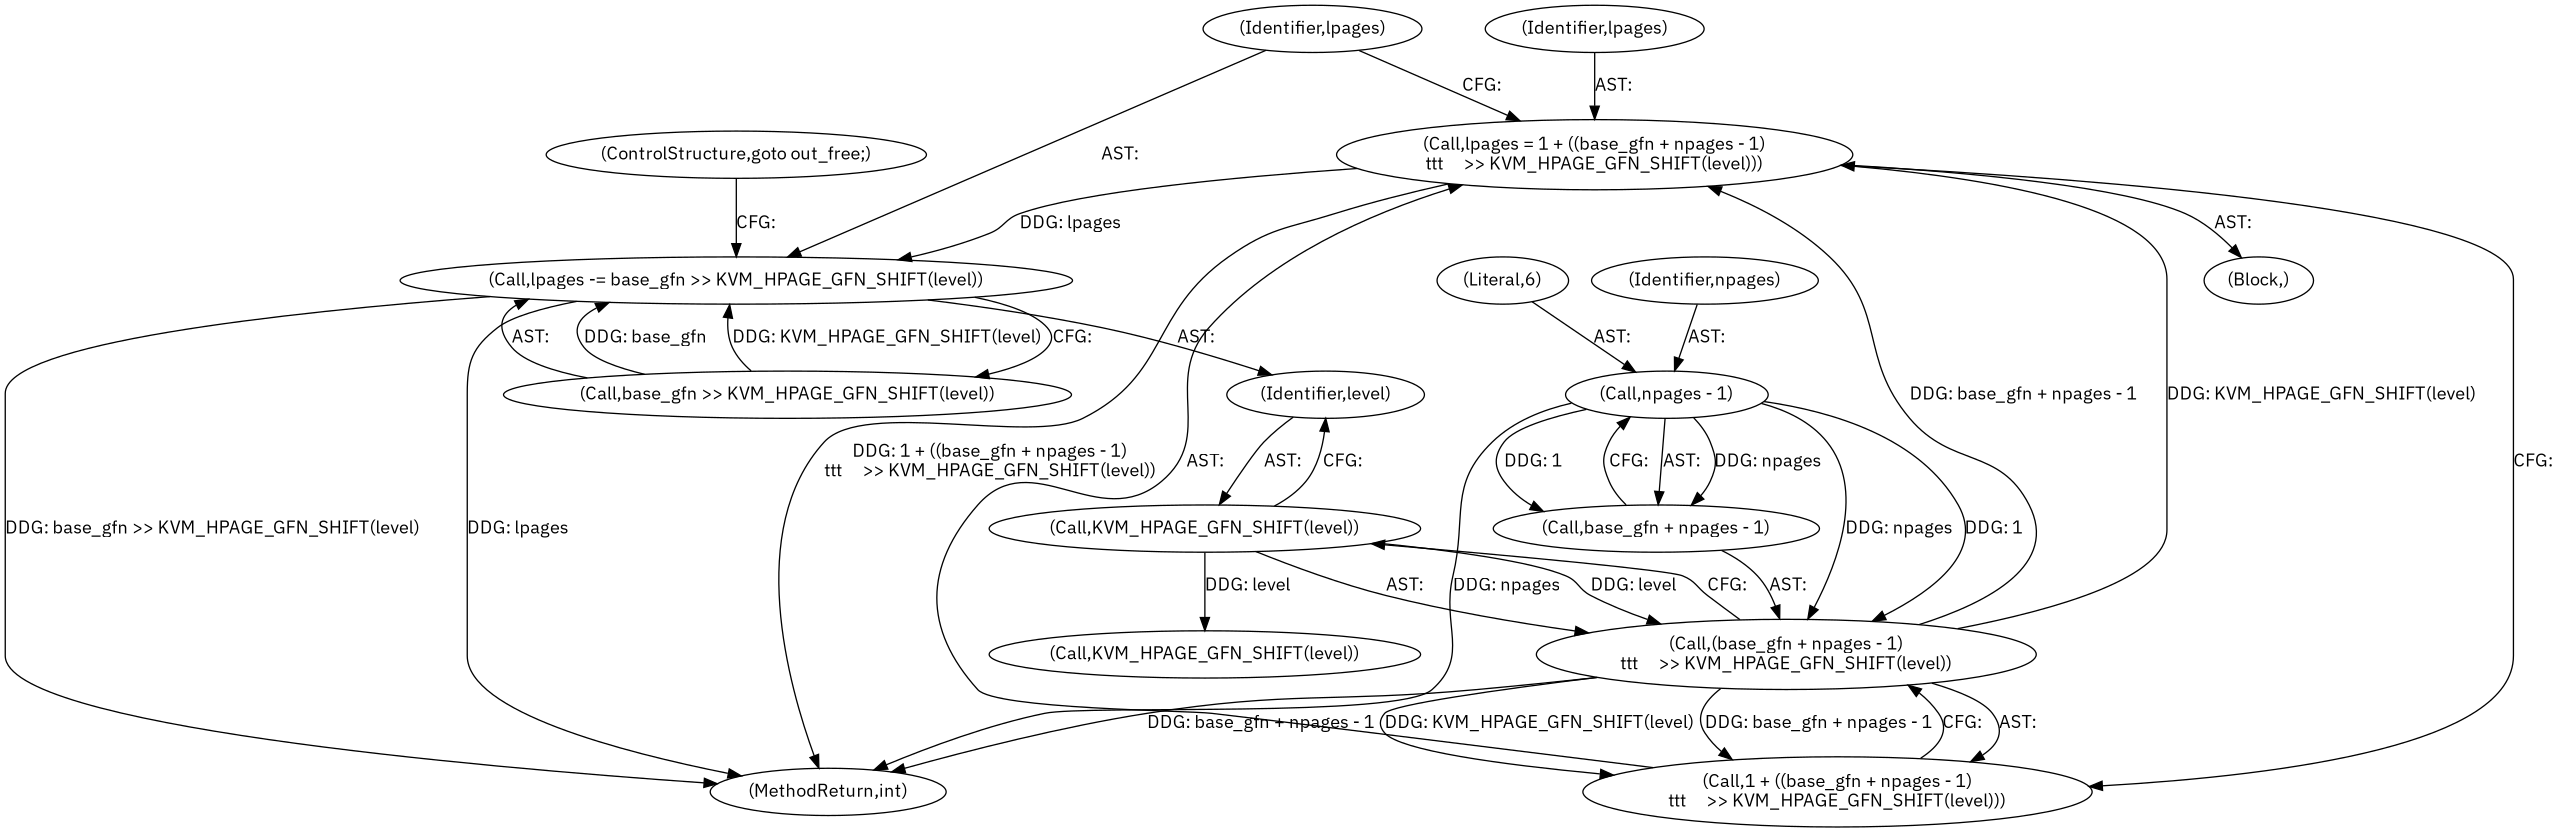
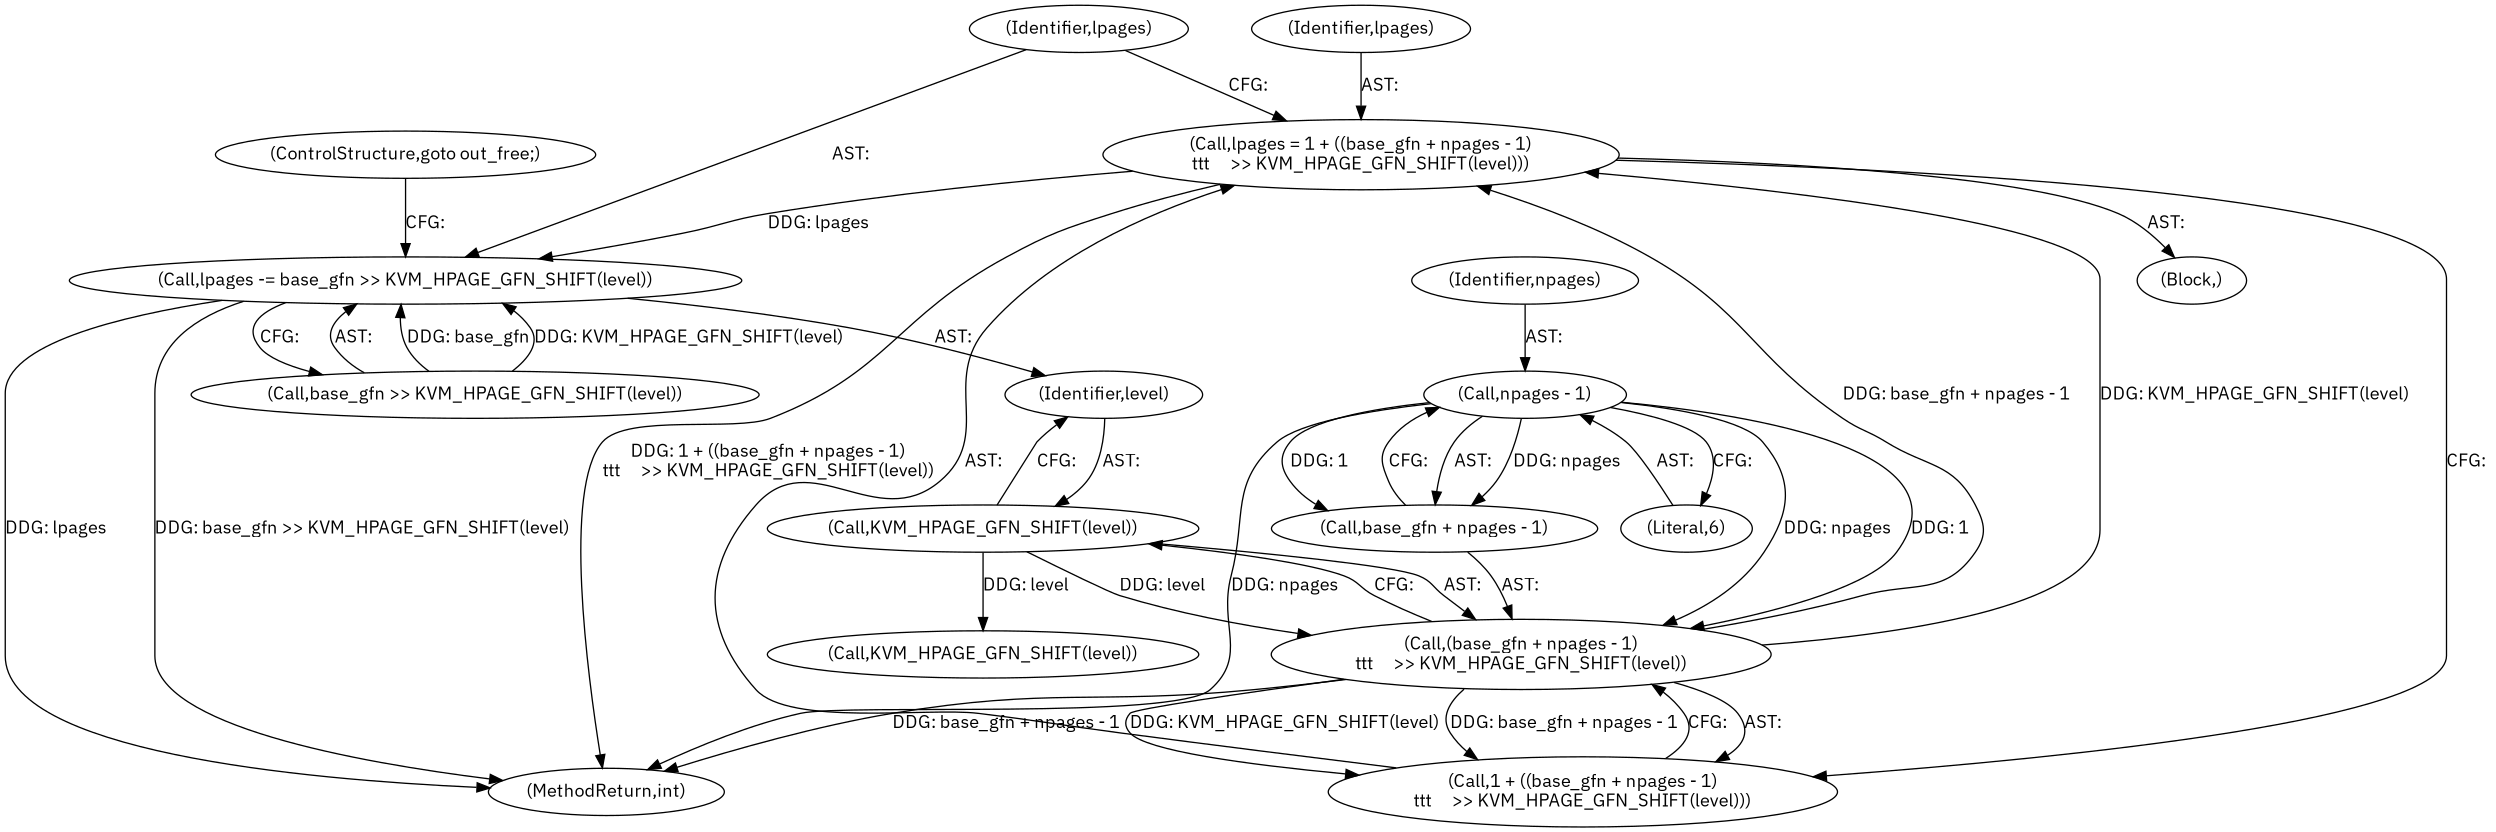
none -> (1686, 428)
